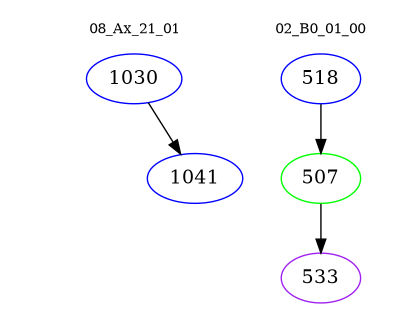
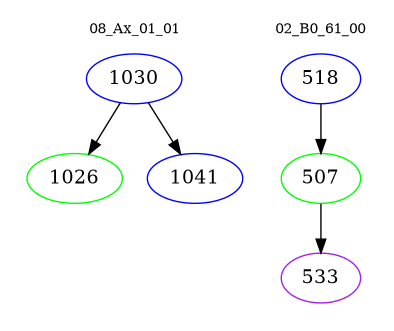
(135, 30) -> (135, 30)
(321, 30) -> (321, 30)
none -> (75, 178)
